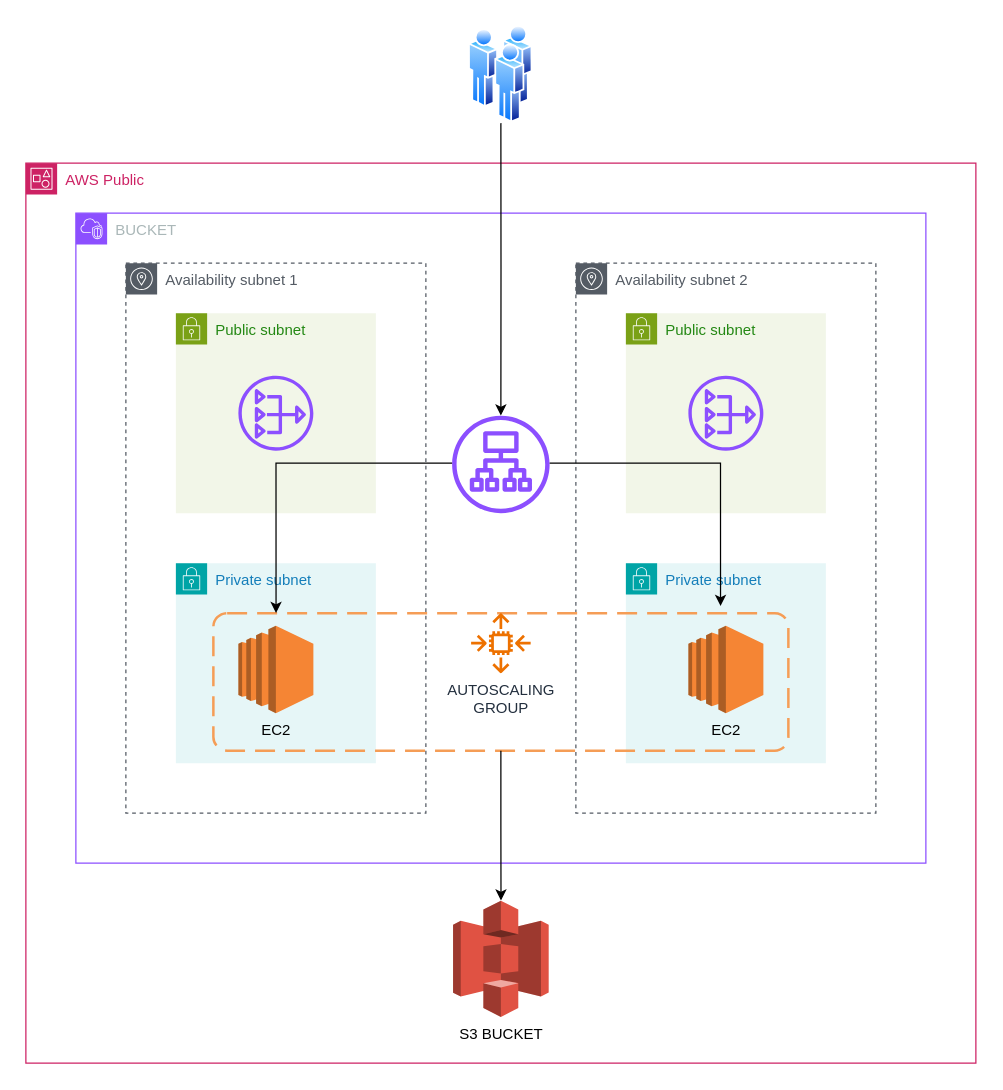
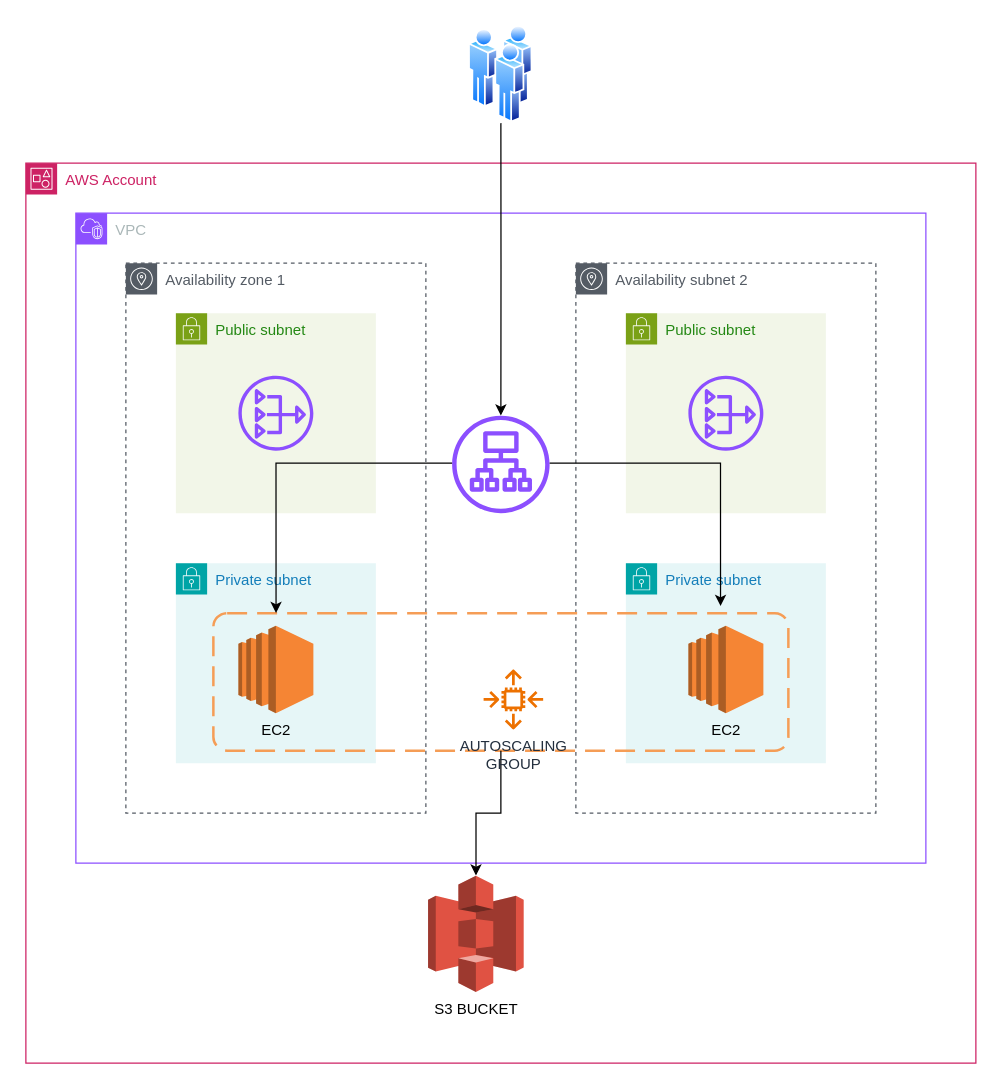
(102, 181) -> (110, 181)
(141, 231) -> (128, 231)
(240, 281) -> (232, 281)
(501, 643) -> (513, 699)
(501, 959) -> (476, 934)
